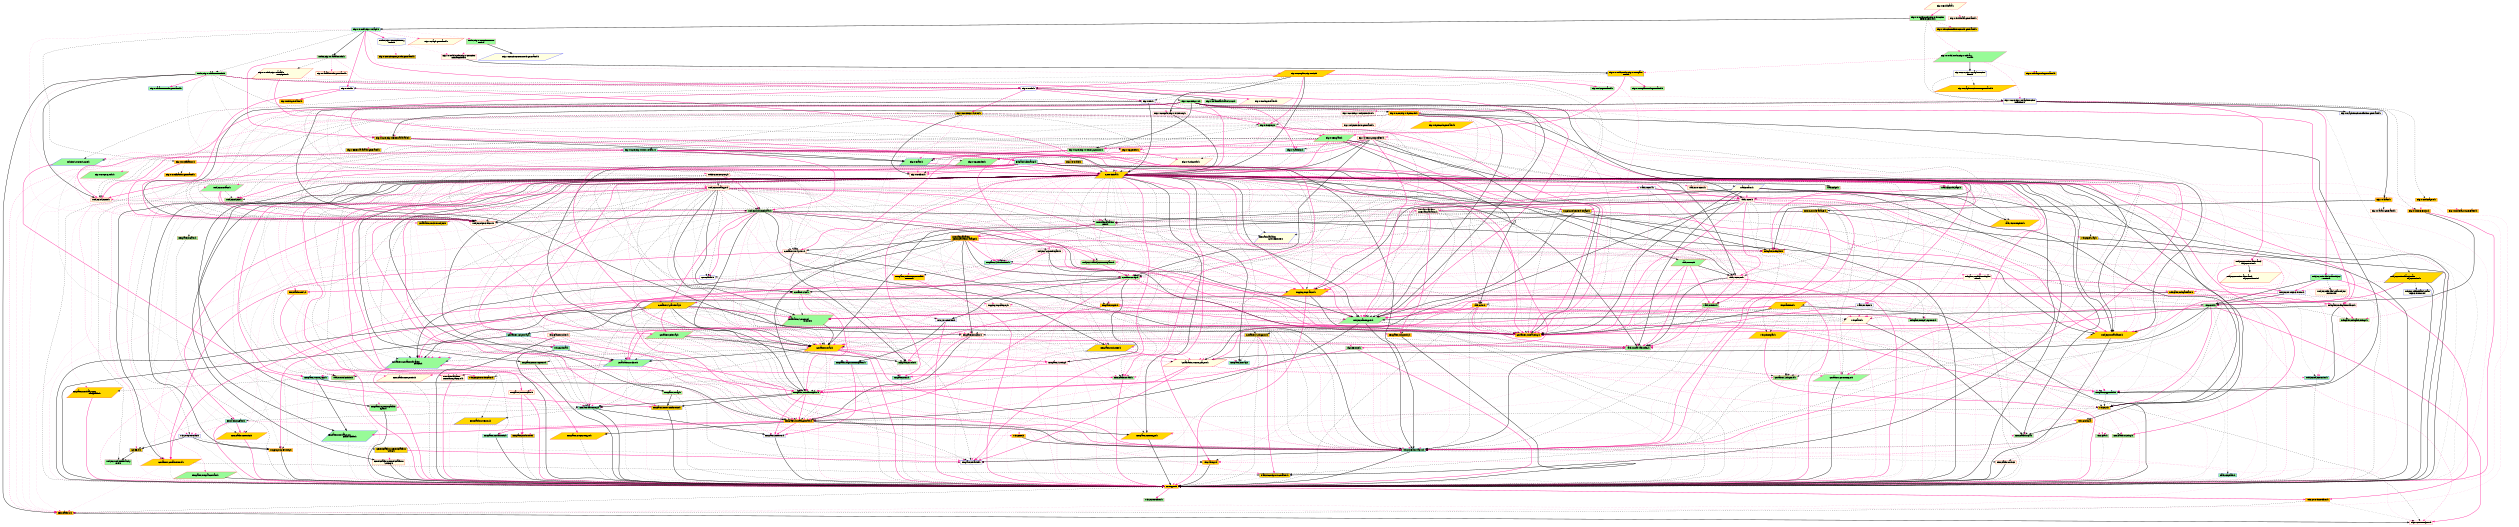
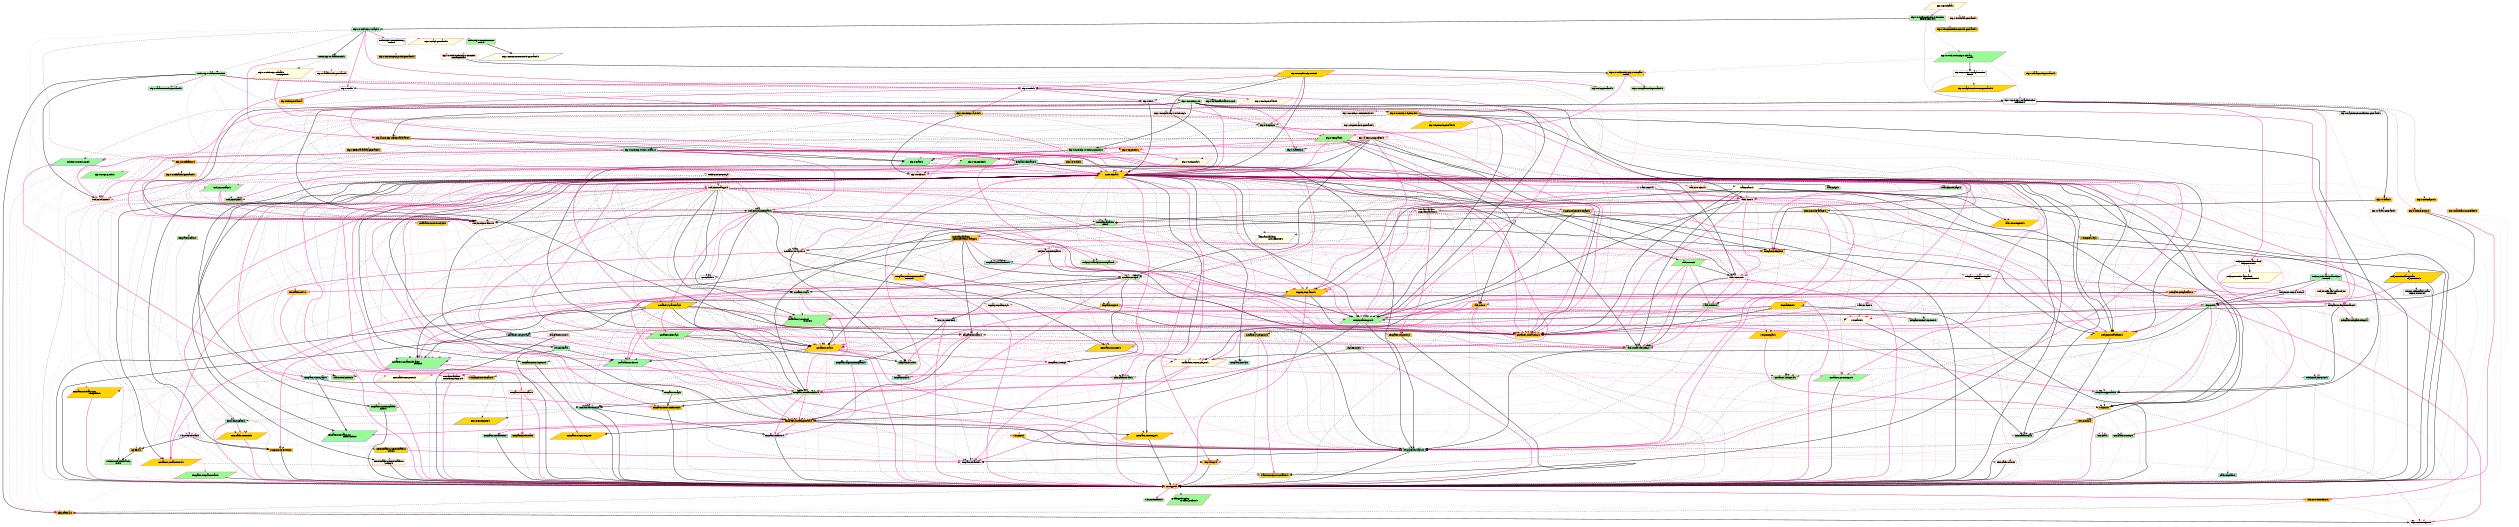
(480, 421) -> (480, 421)
none -> (1189, 500)
